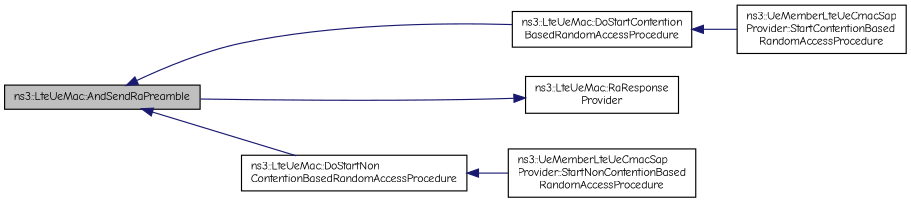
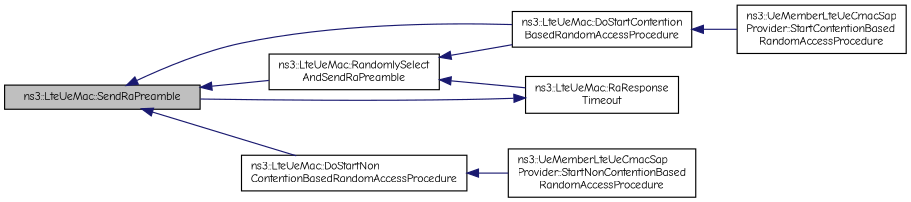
none -> (354, 72)
(602, 95) -> (602, 95)
(102, 97) -> (102, 97)
